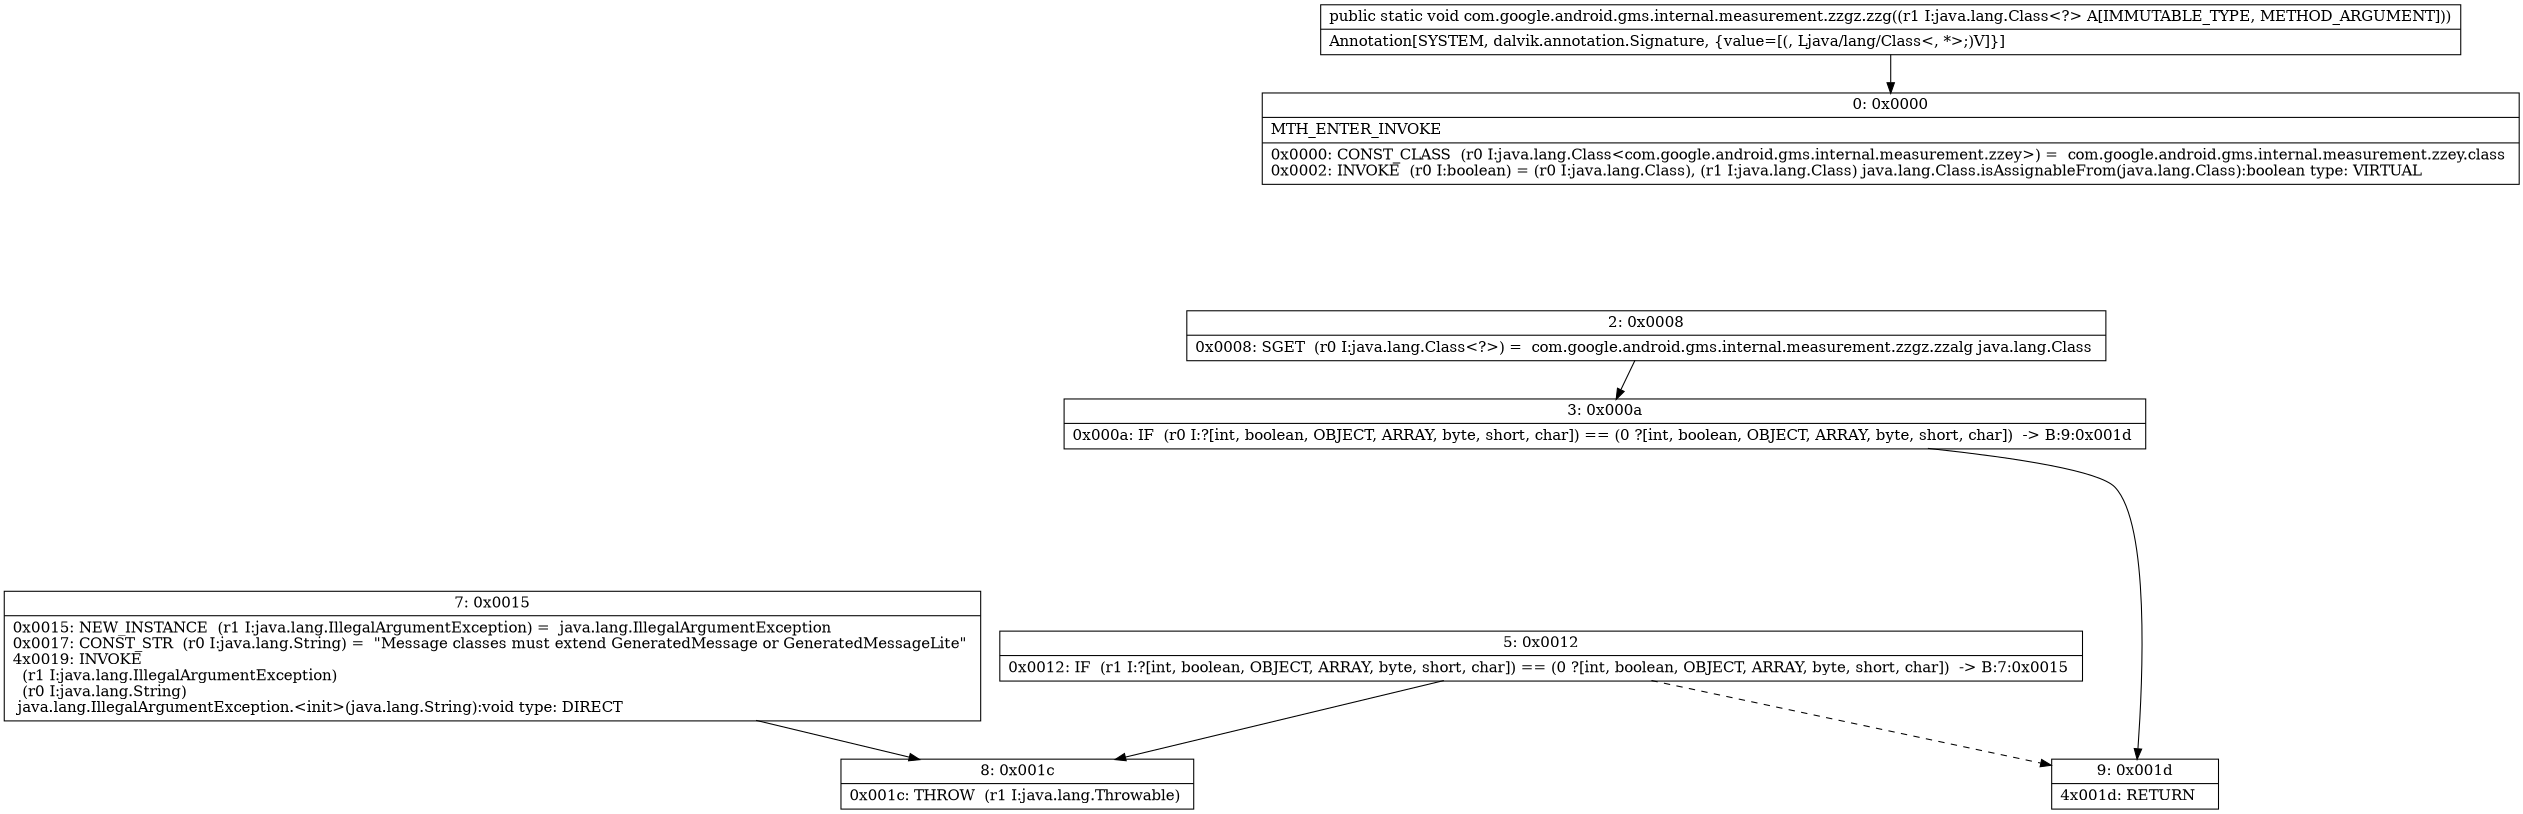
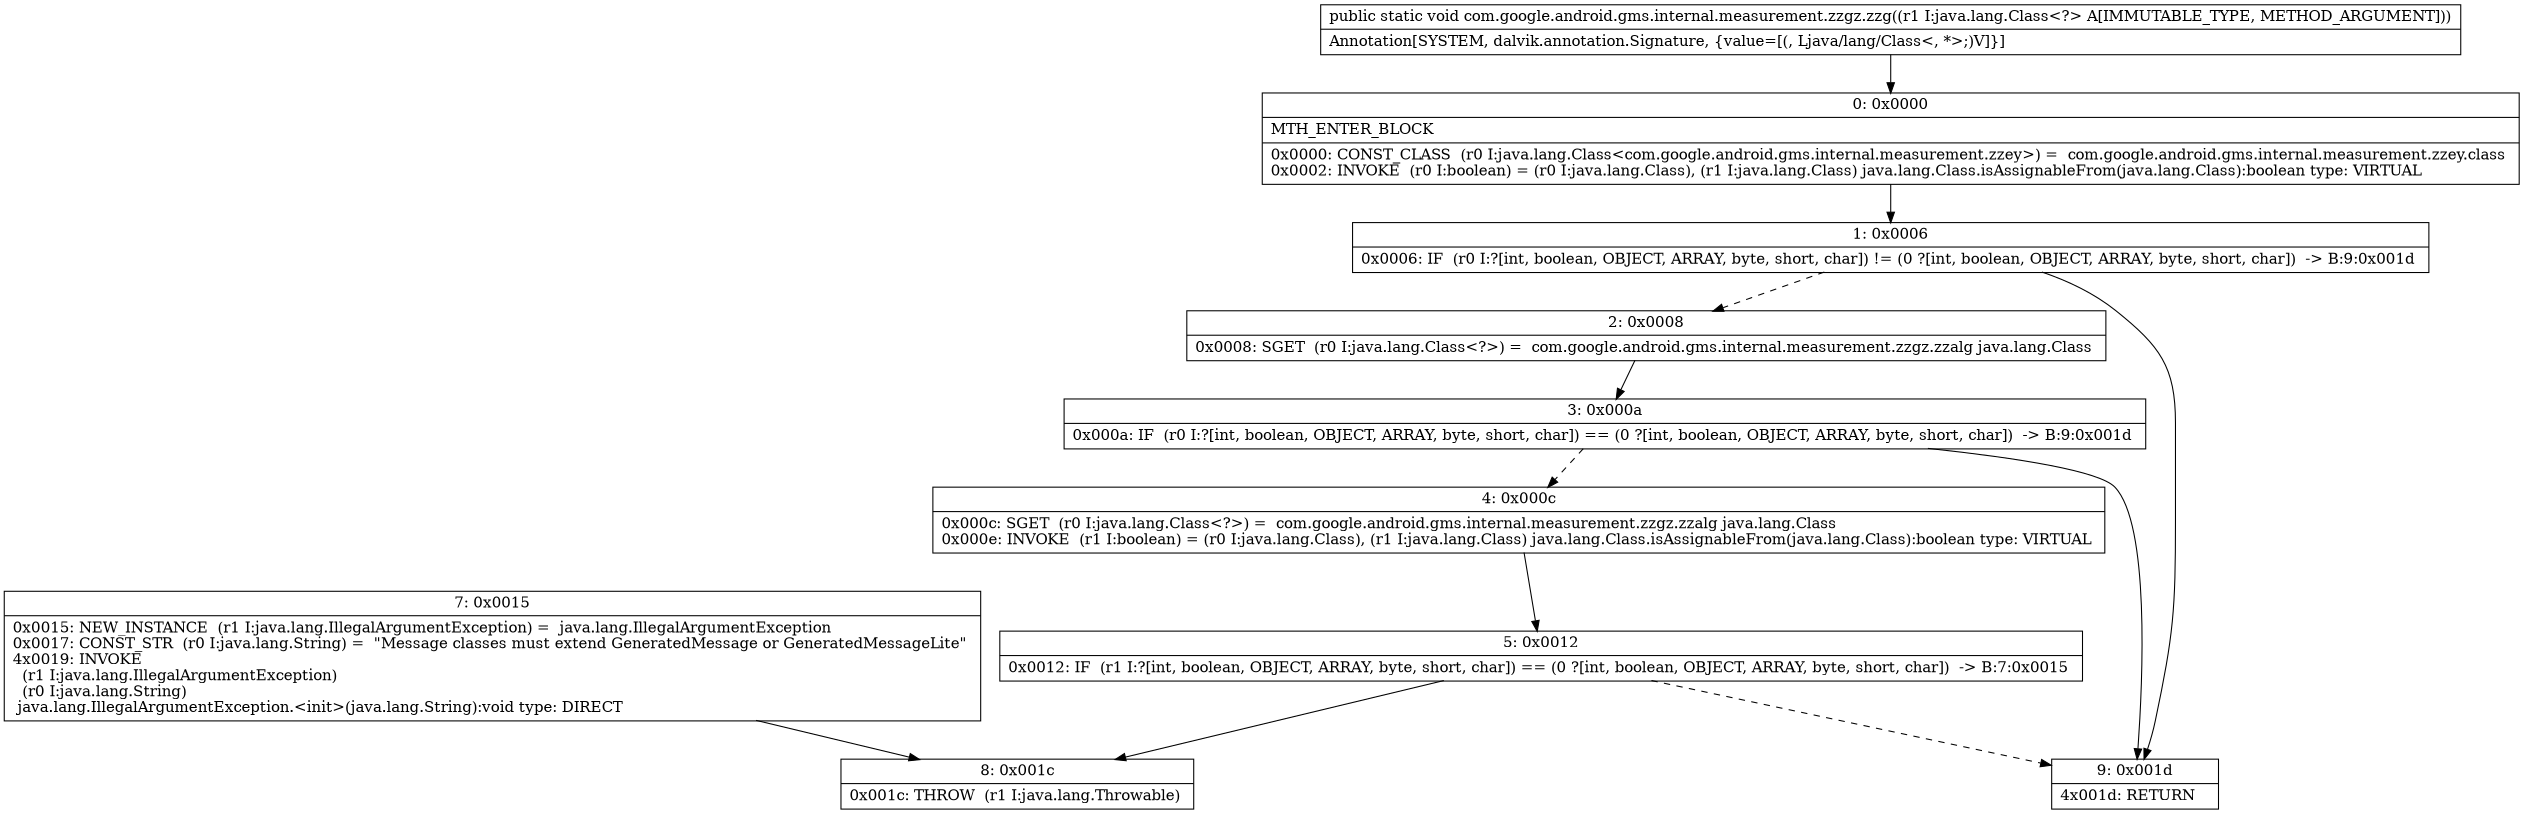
(1356, 130) -> (1353, 130)
none -> (1891, 248)
none -> (1519, 520)
